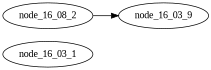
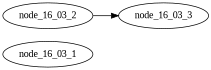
(48, 16) -> (48, 16)
(164, 16) -> (164, 16)
